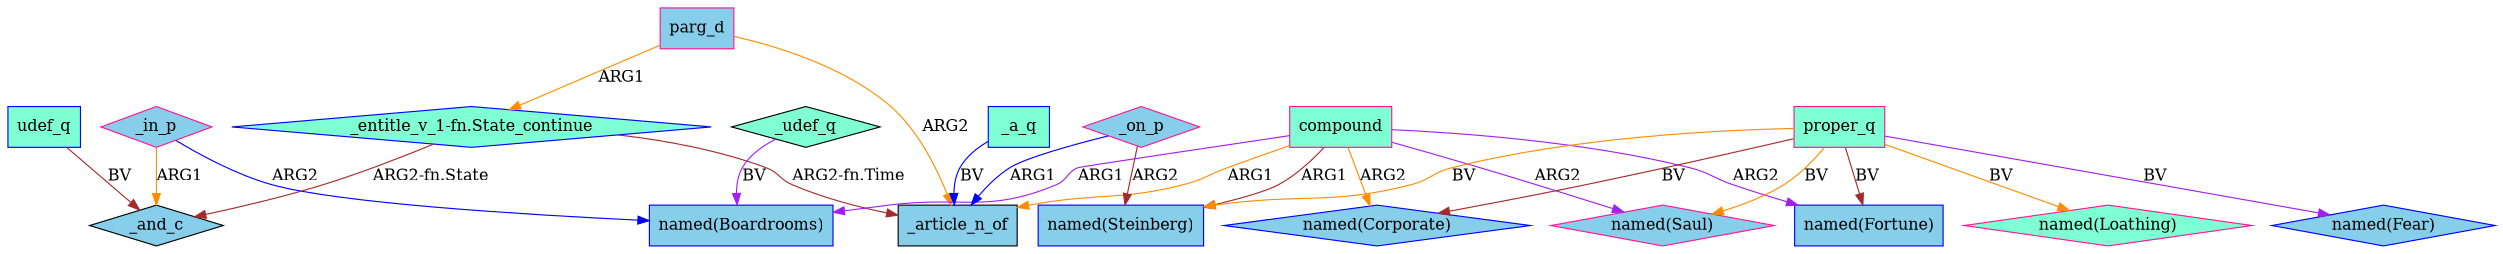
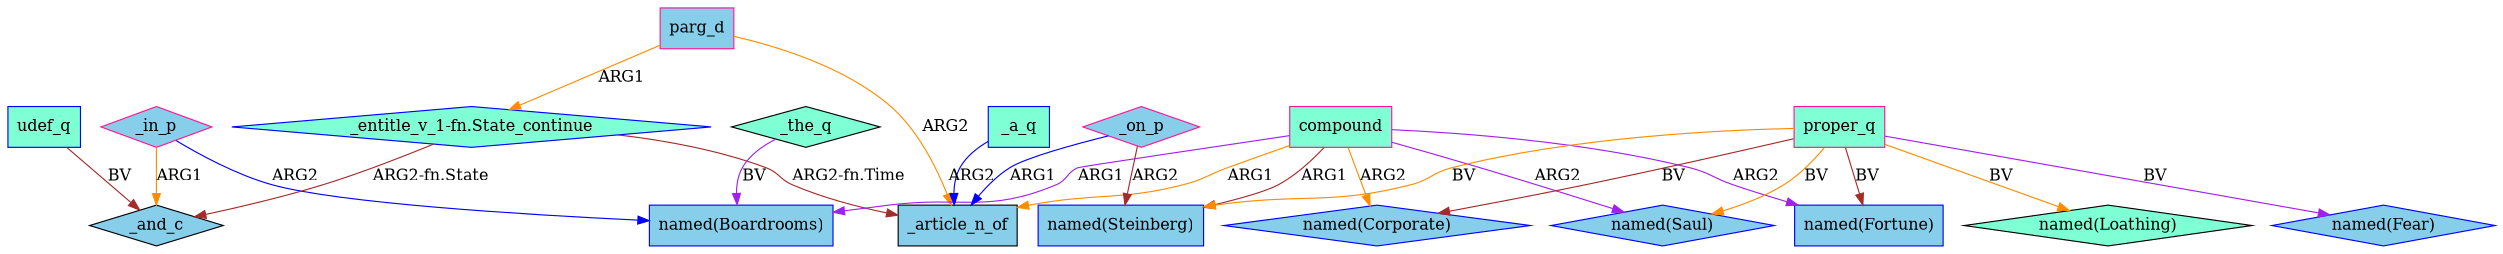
(806, 127) -> (806, 127)
(972, 176) -> (972, 176)
(1663, 226) -> (1663, 226)
(2108, 226) -> (2108, 226)
